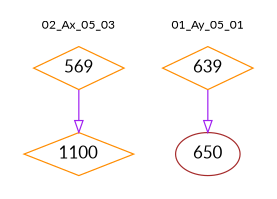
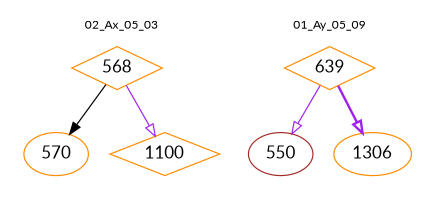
(208, 26) -> (330, 26)
(79, 68) -> (117, 68)
none -> (56, 154)
(208, 154) -> (281, 154)
none -> (373, 154)
